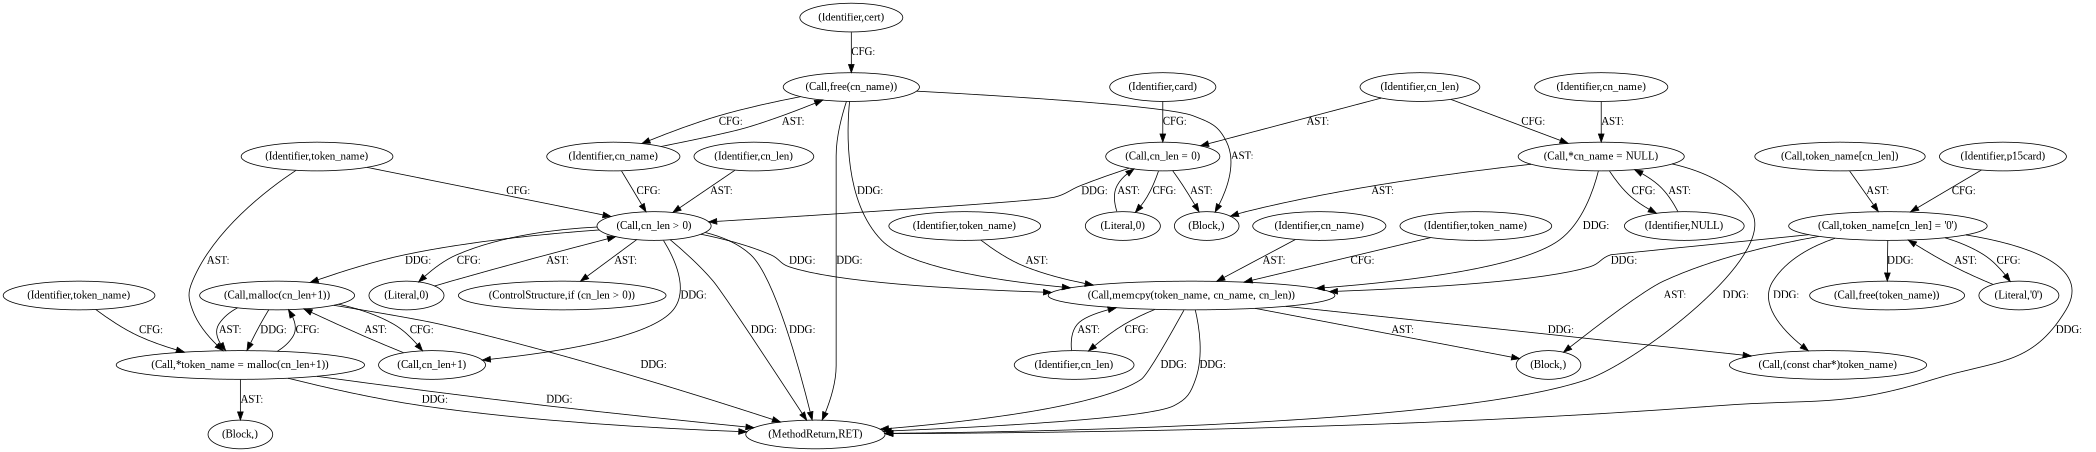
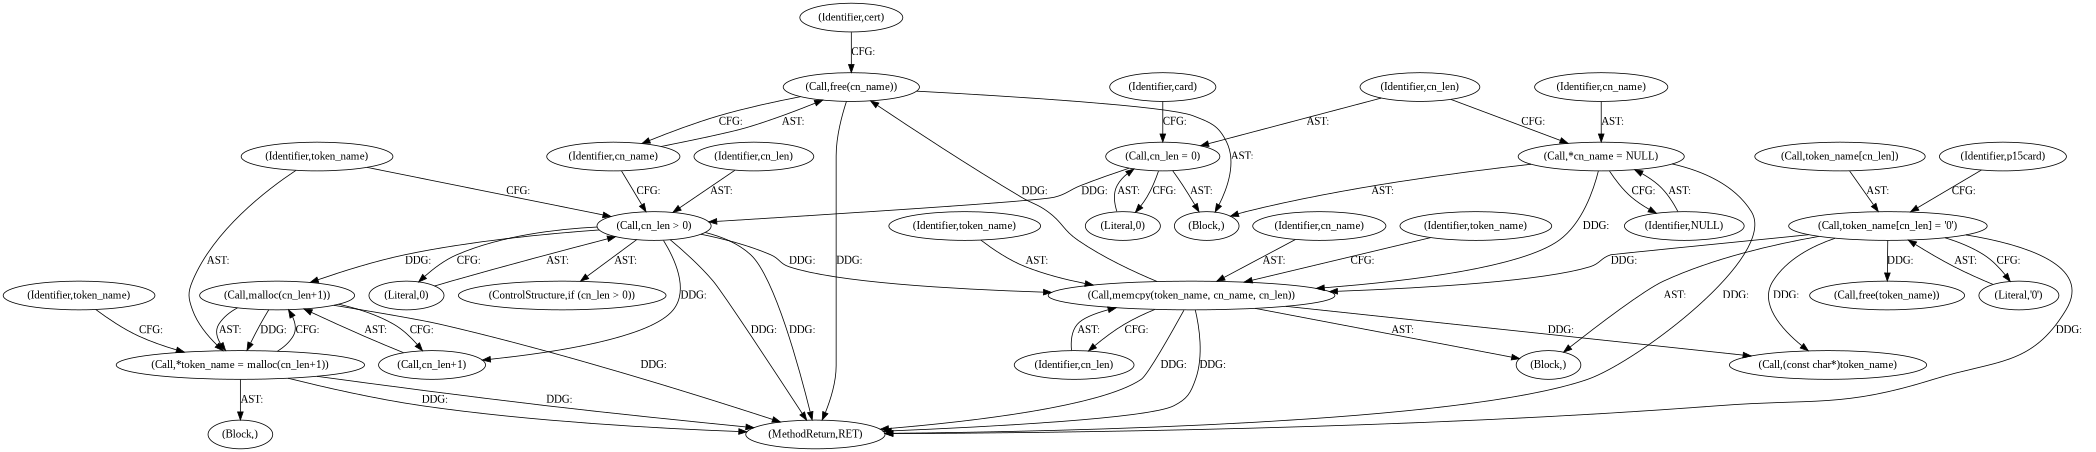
(899, 252) -> (1017, 195)
